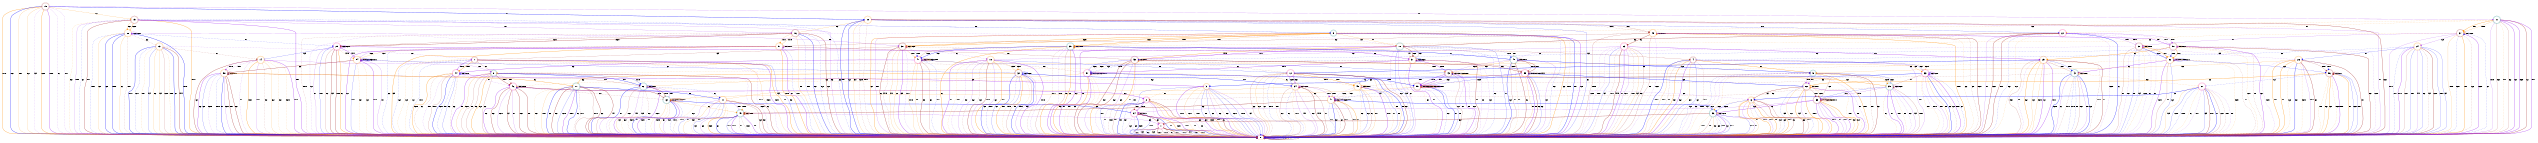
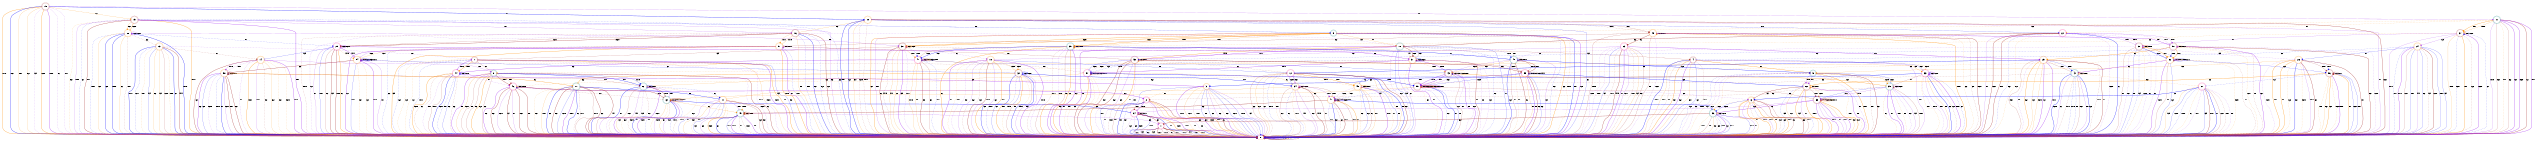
(1690, 74) -> (1607, 90)
